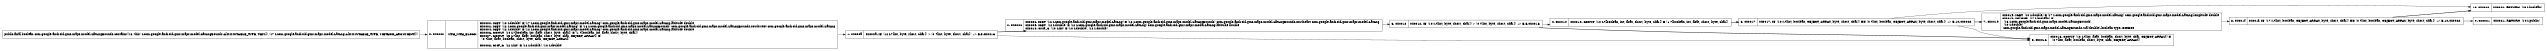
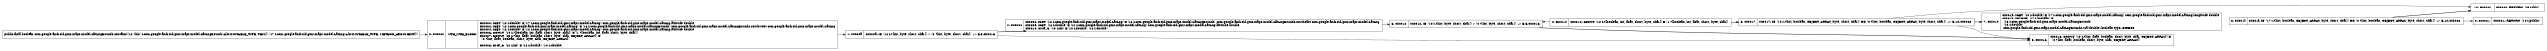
(2518, 8) -> (2518, 8)
(2224, 21) -> none
(1545, 25) -> (1547, 22)
